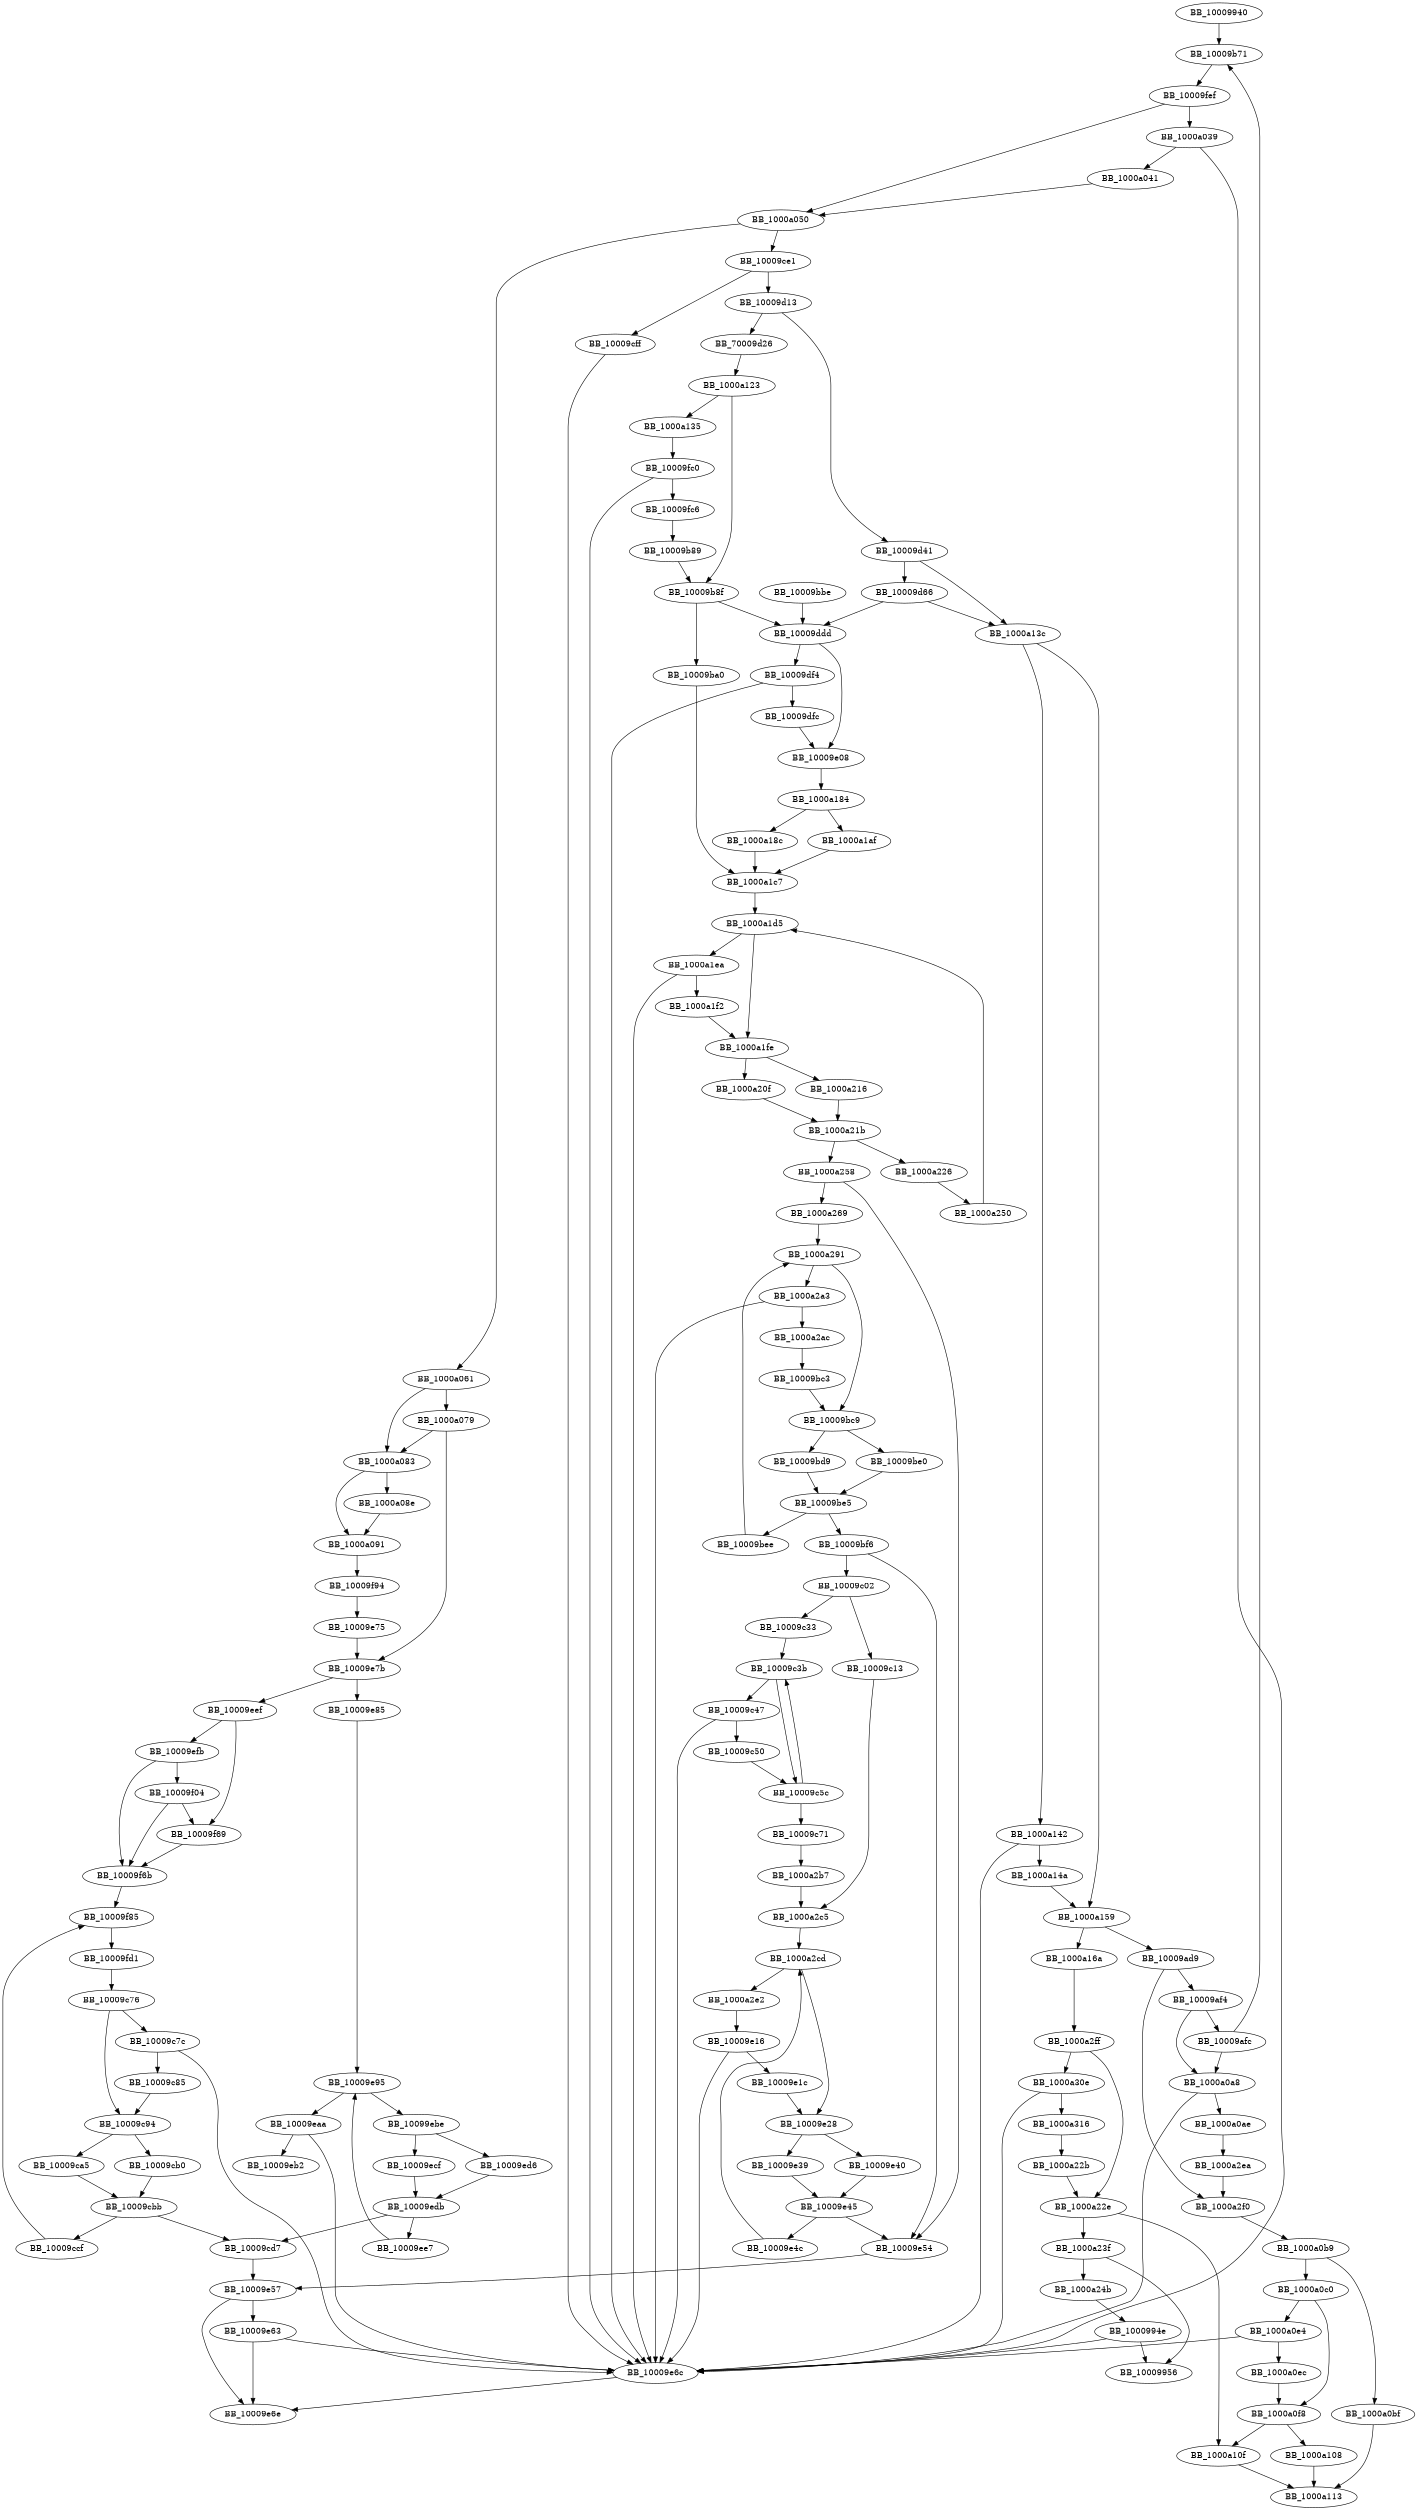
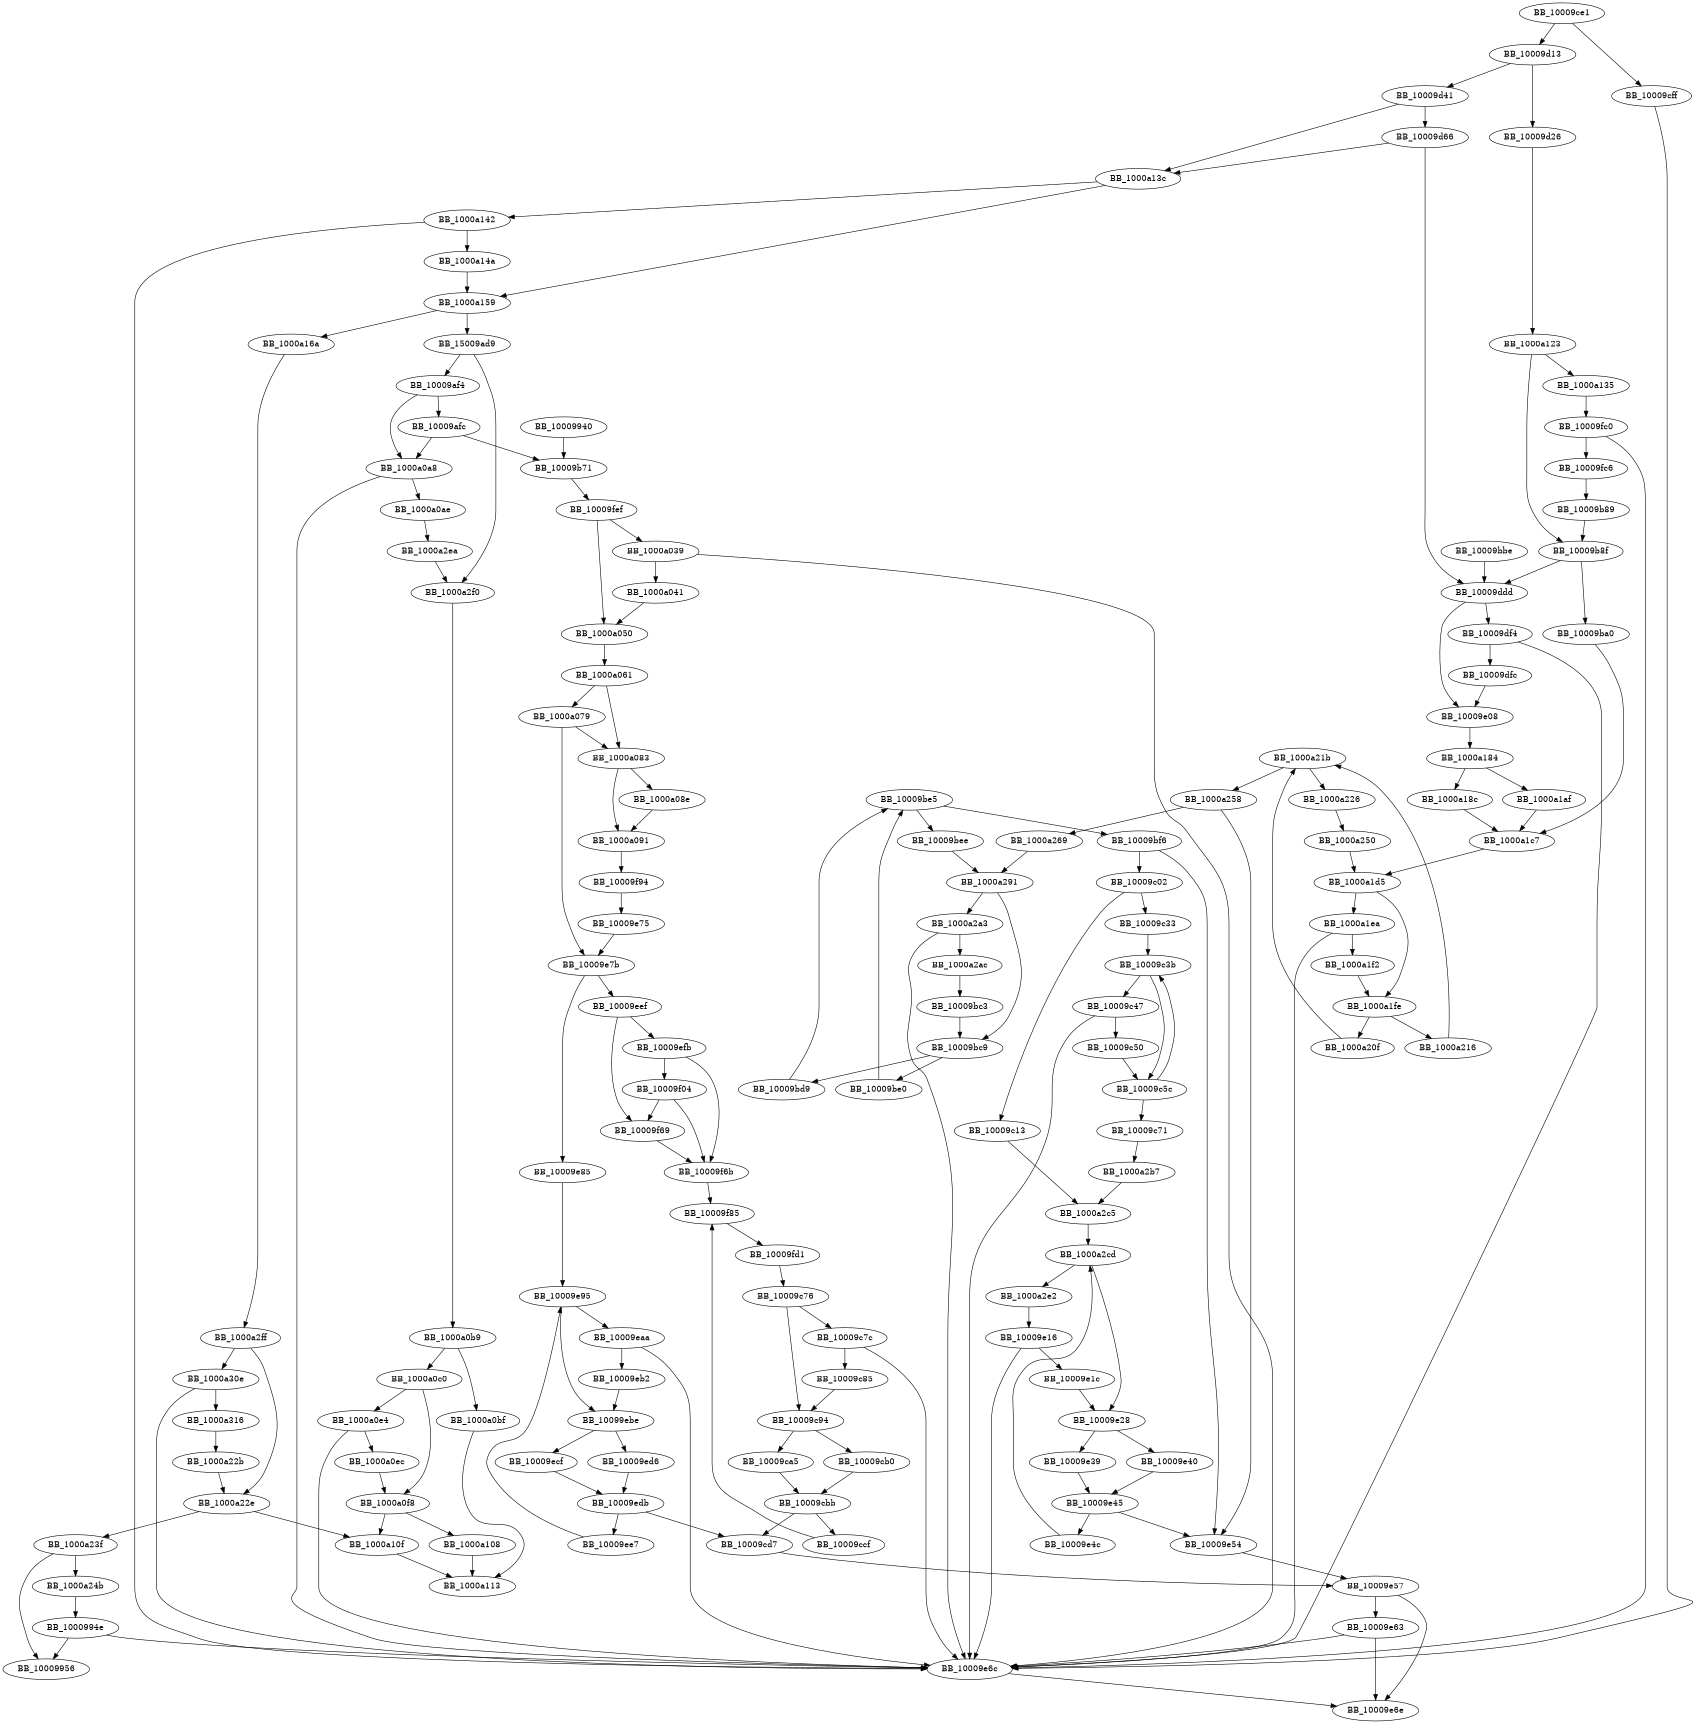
(775, 238) -> none
(744, 344) -> (1533, 137)
none -> (617, 1397)
(1171, 1959) -> (467, 344)
